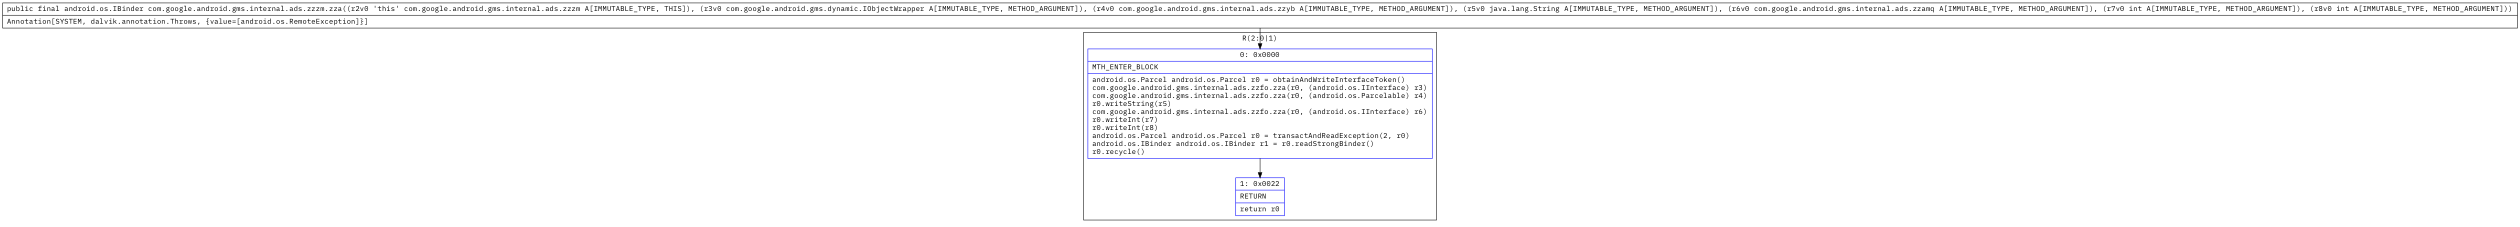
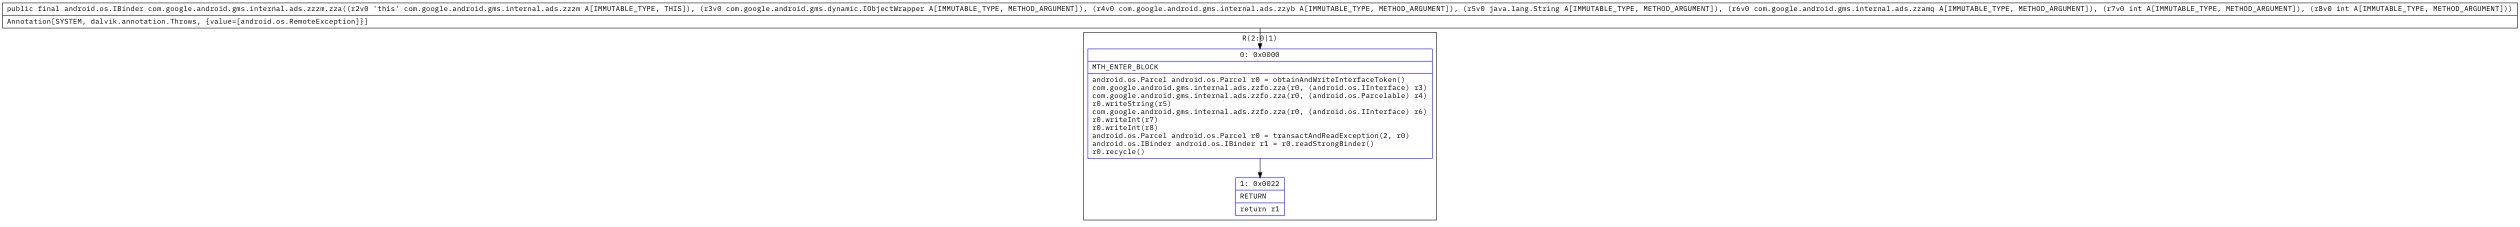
(1260, 209) -> (1260, 209)
